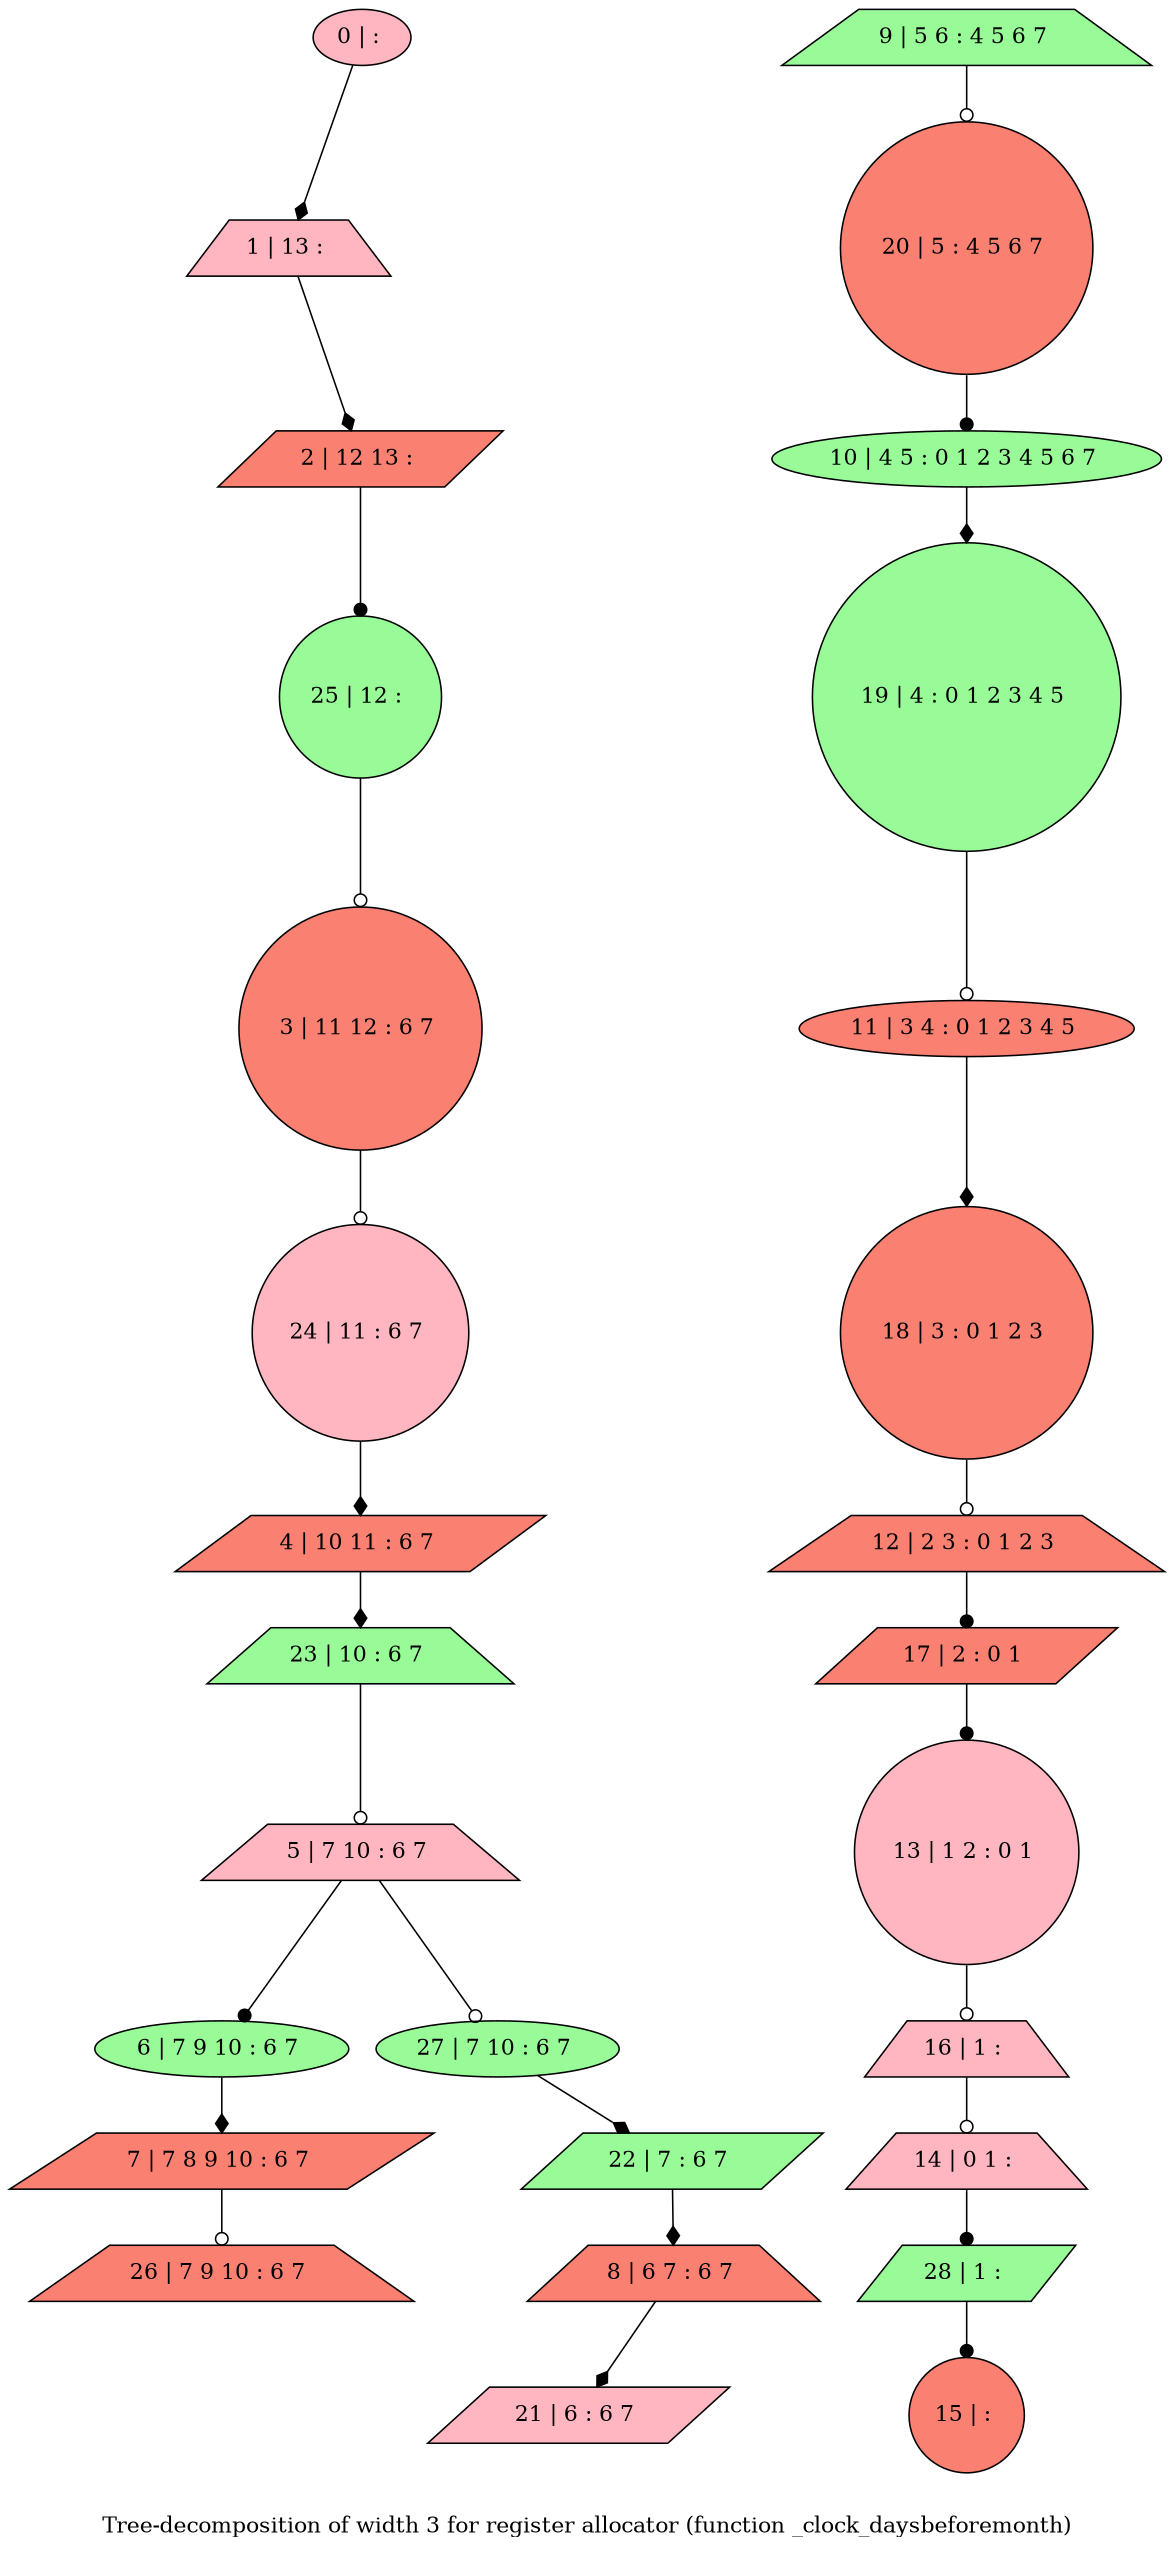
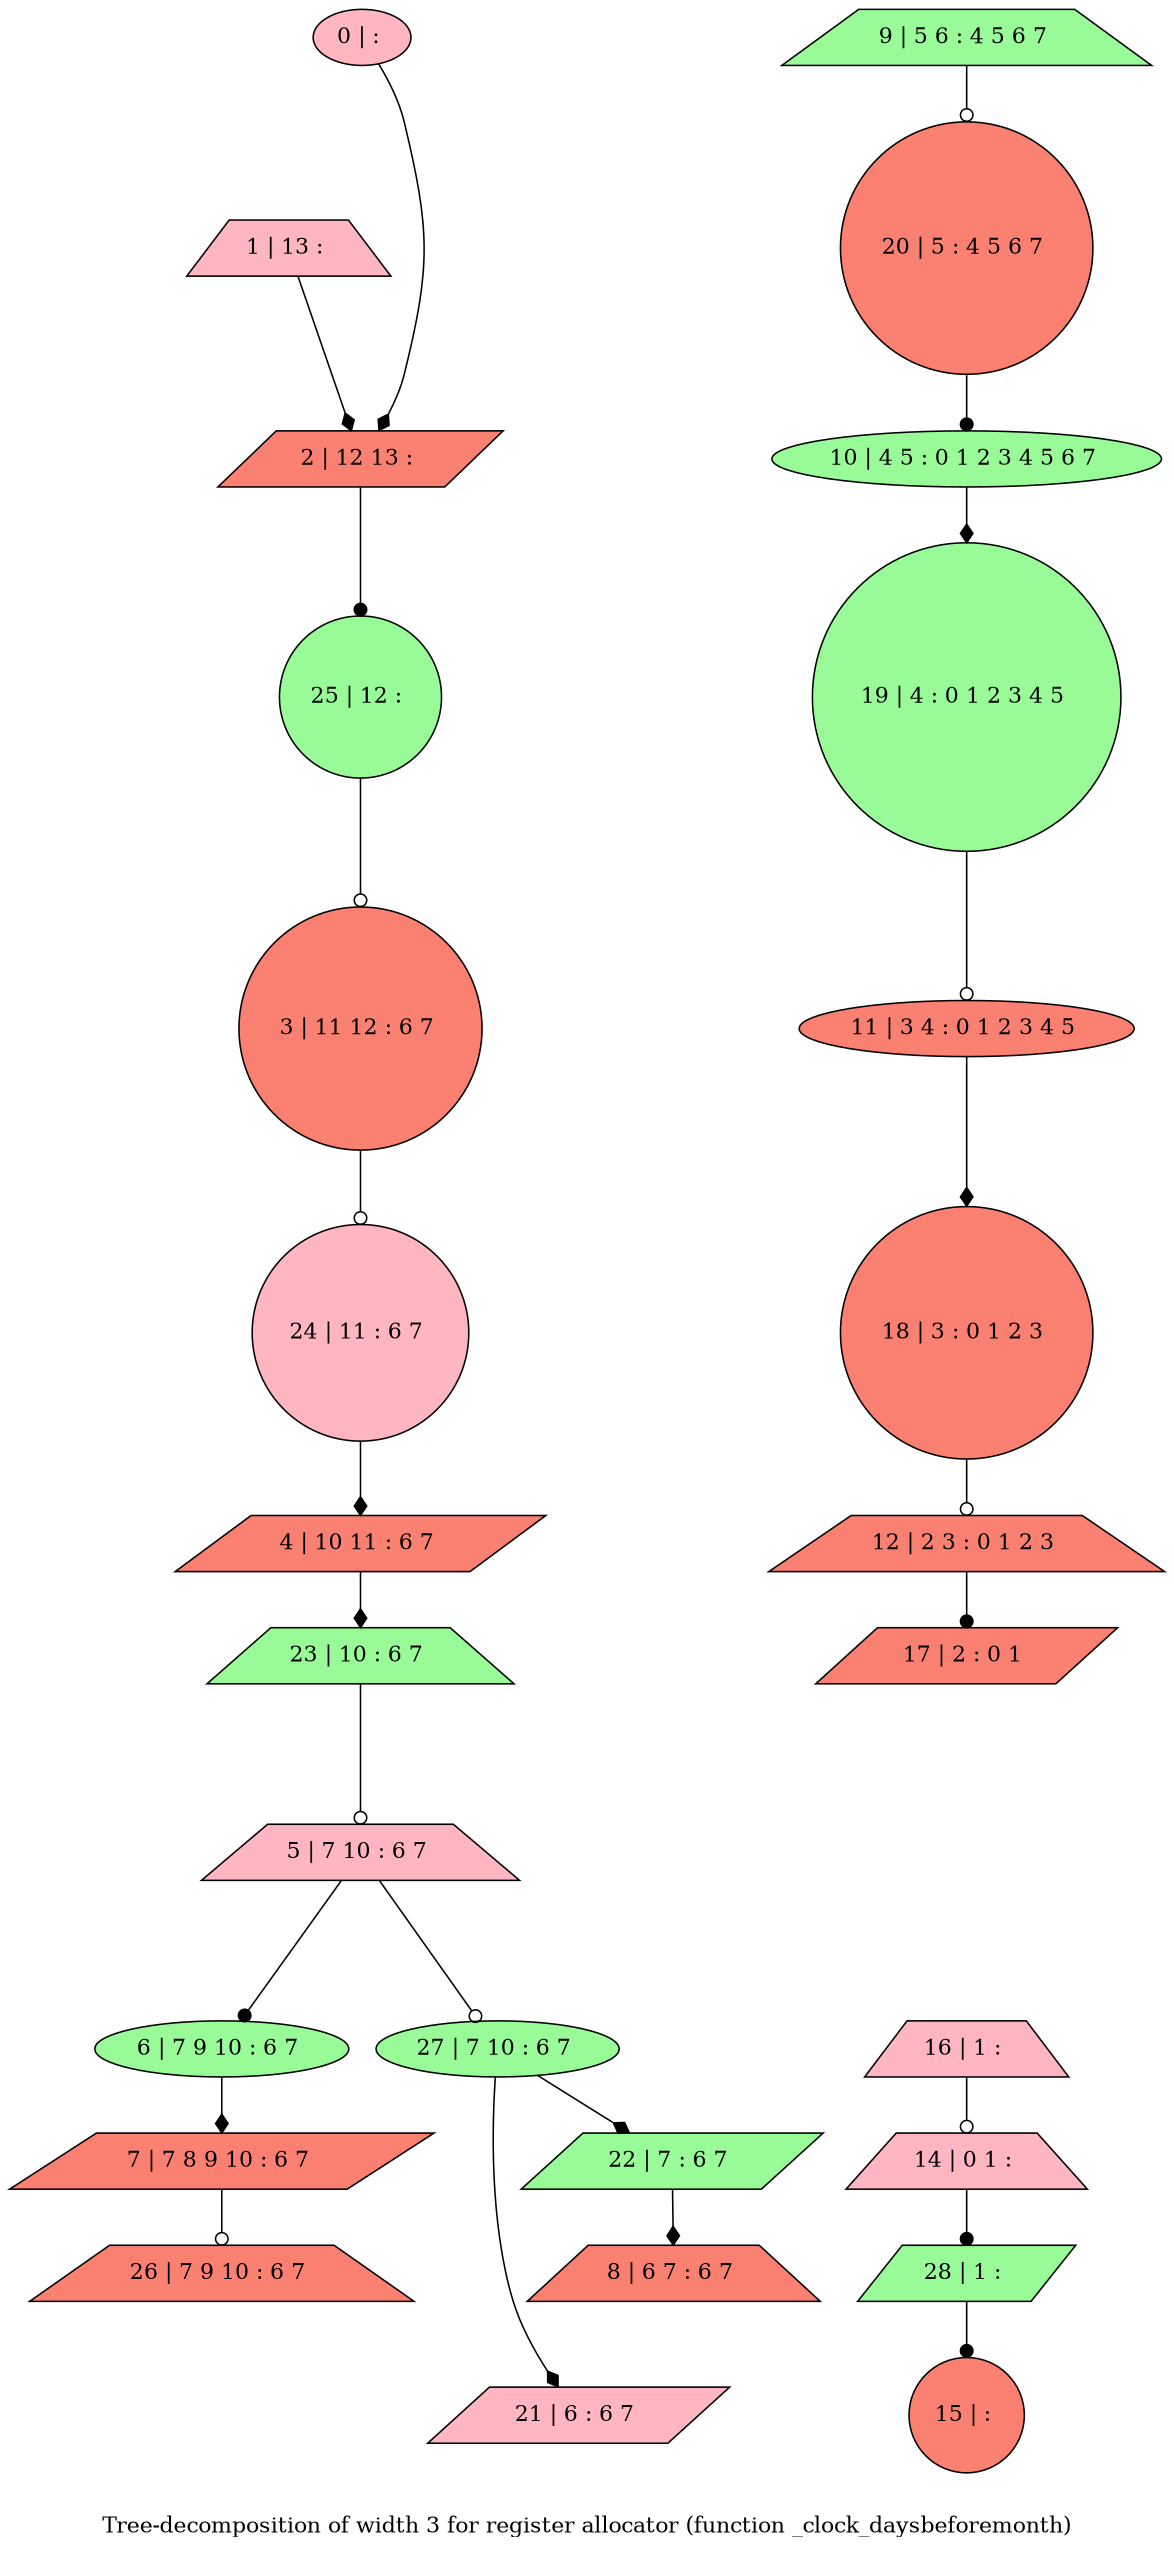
(329, 133) -> (424, 238)
(967, 1852) -> none
(631, 2337) -> (499, 2229)
